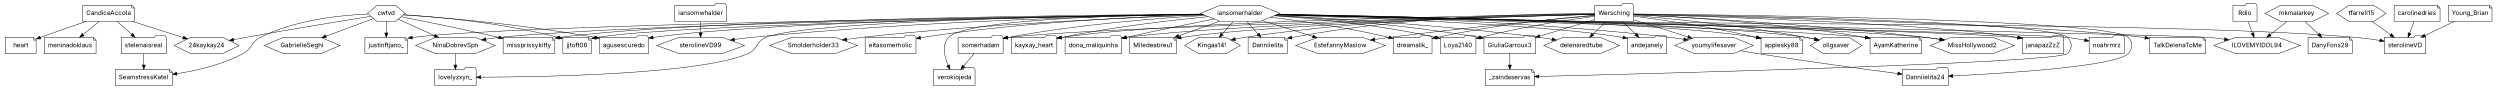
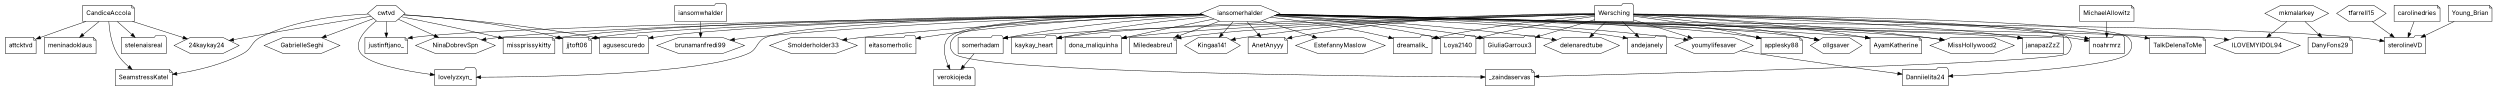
none -> (2107, 13)
(2245, 13) -> none
(1485, 26) -> (1859, 21)
(21, 45) -> (21, 45)
(701, 45) -> (701, 45)
(1268, 45) -> (1268, 45)
(144, 59) -> (114, 46)
(455, 59) -> (375, 62)
(1510, 59) -> (1082, 68)
